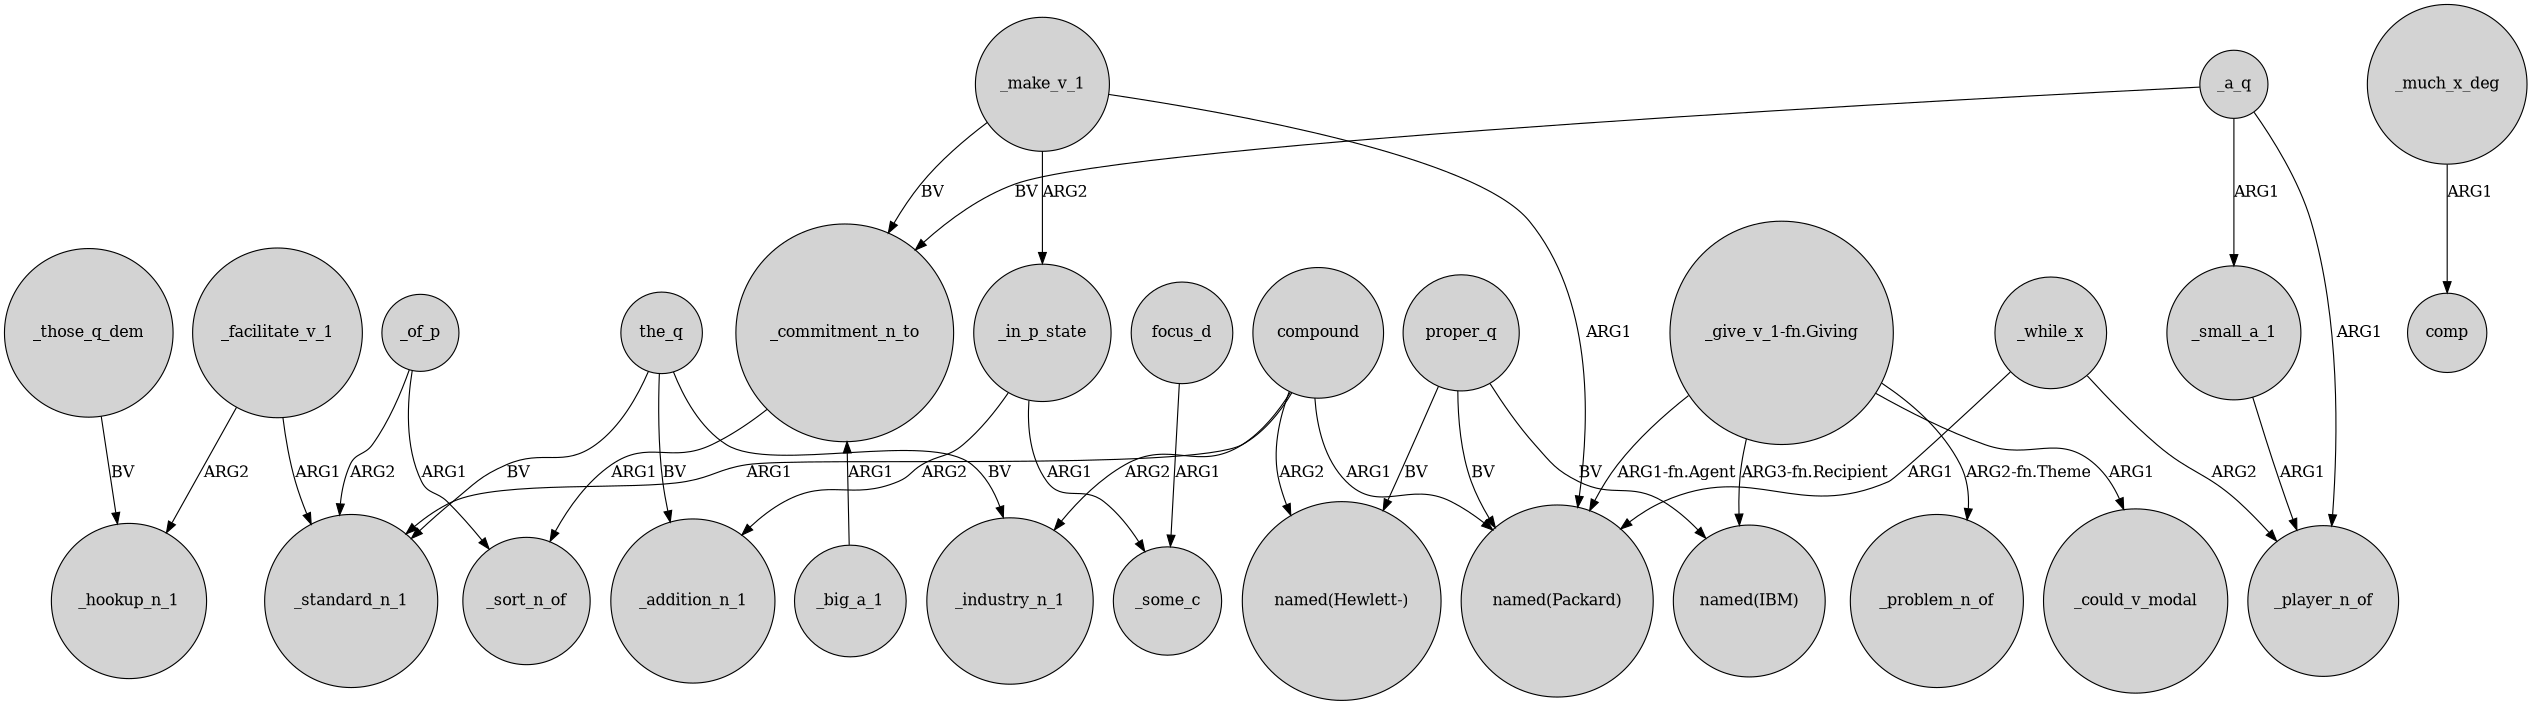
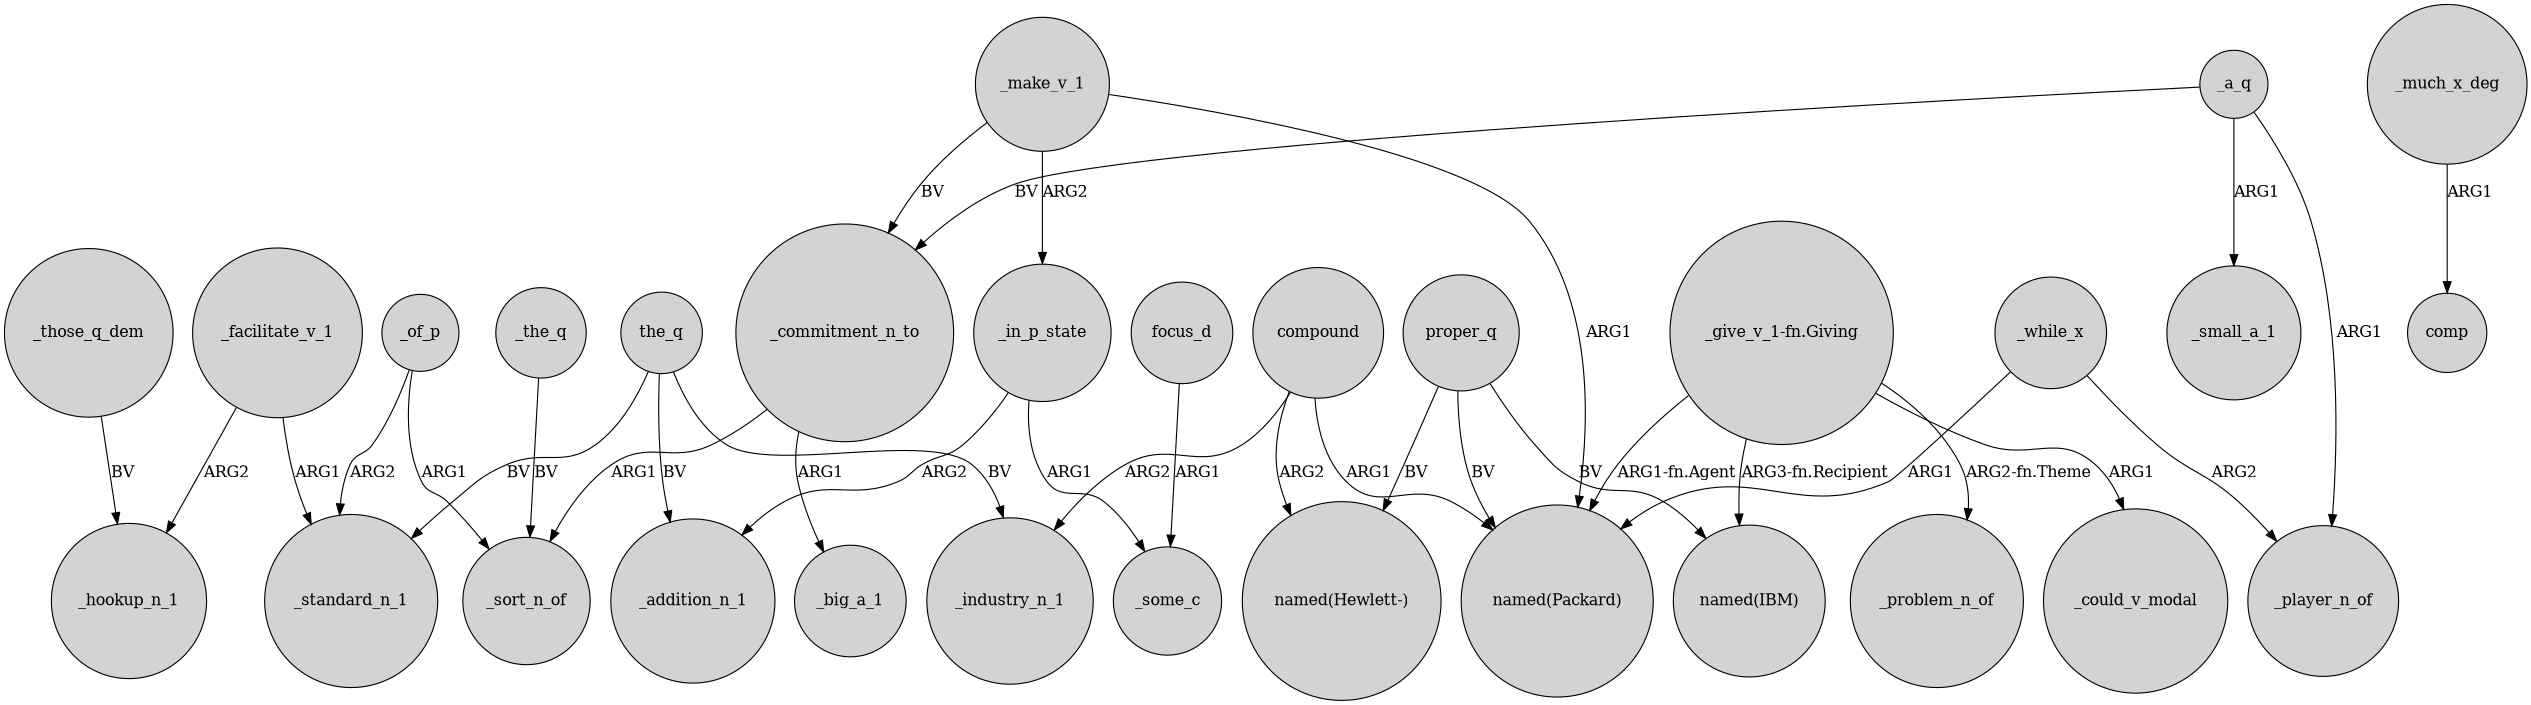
none -> (541, 333)
(2272, 458) -> none
(860, 462) -> none
(848, 499) -> (799, 485)
